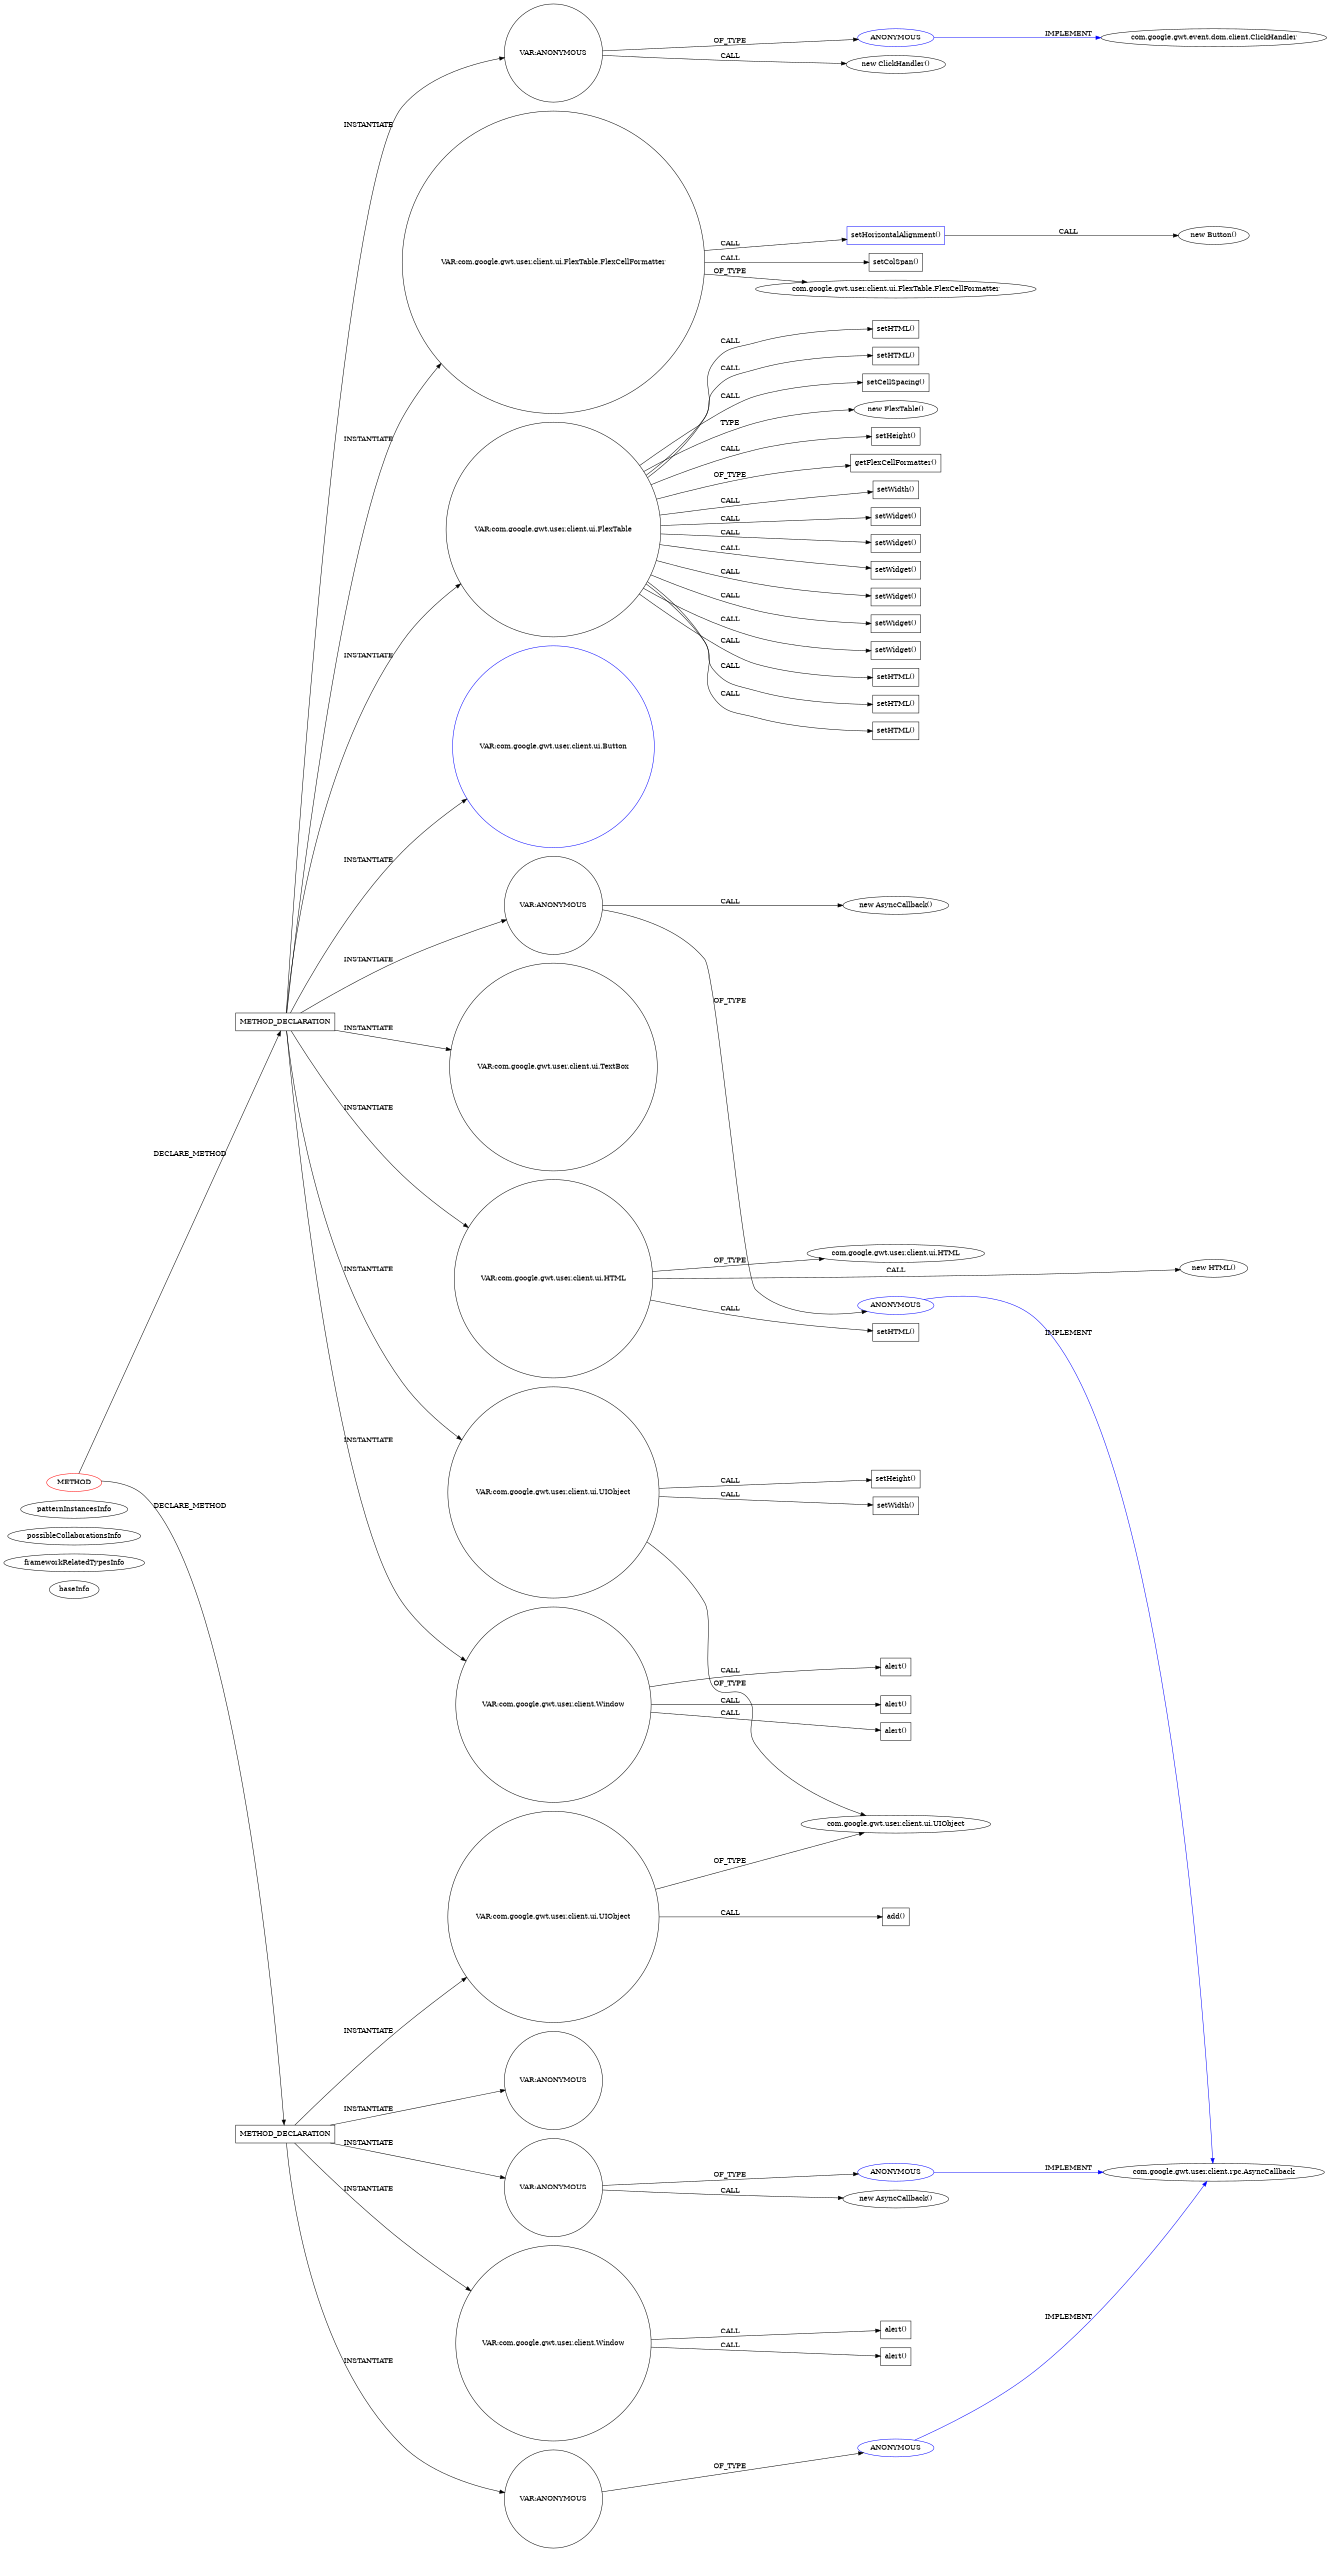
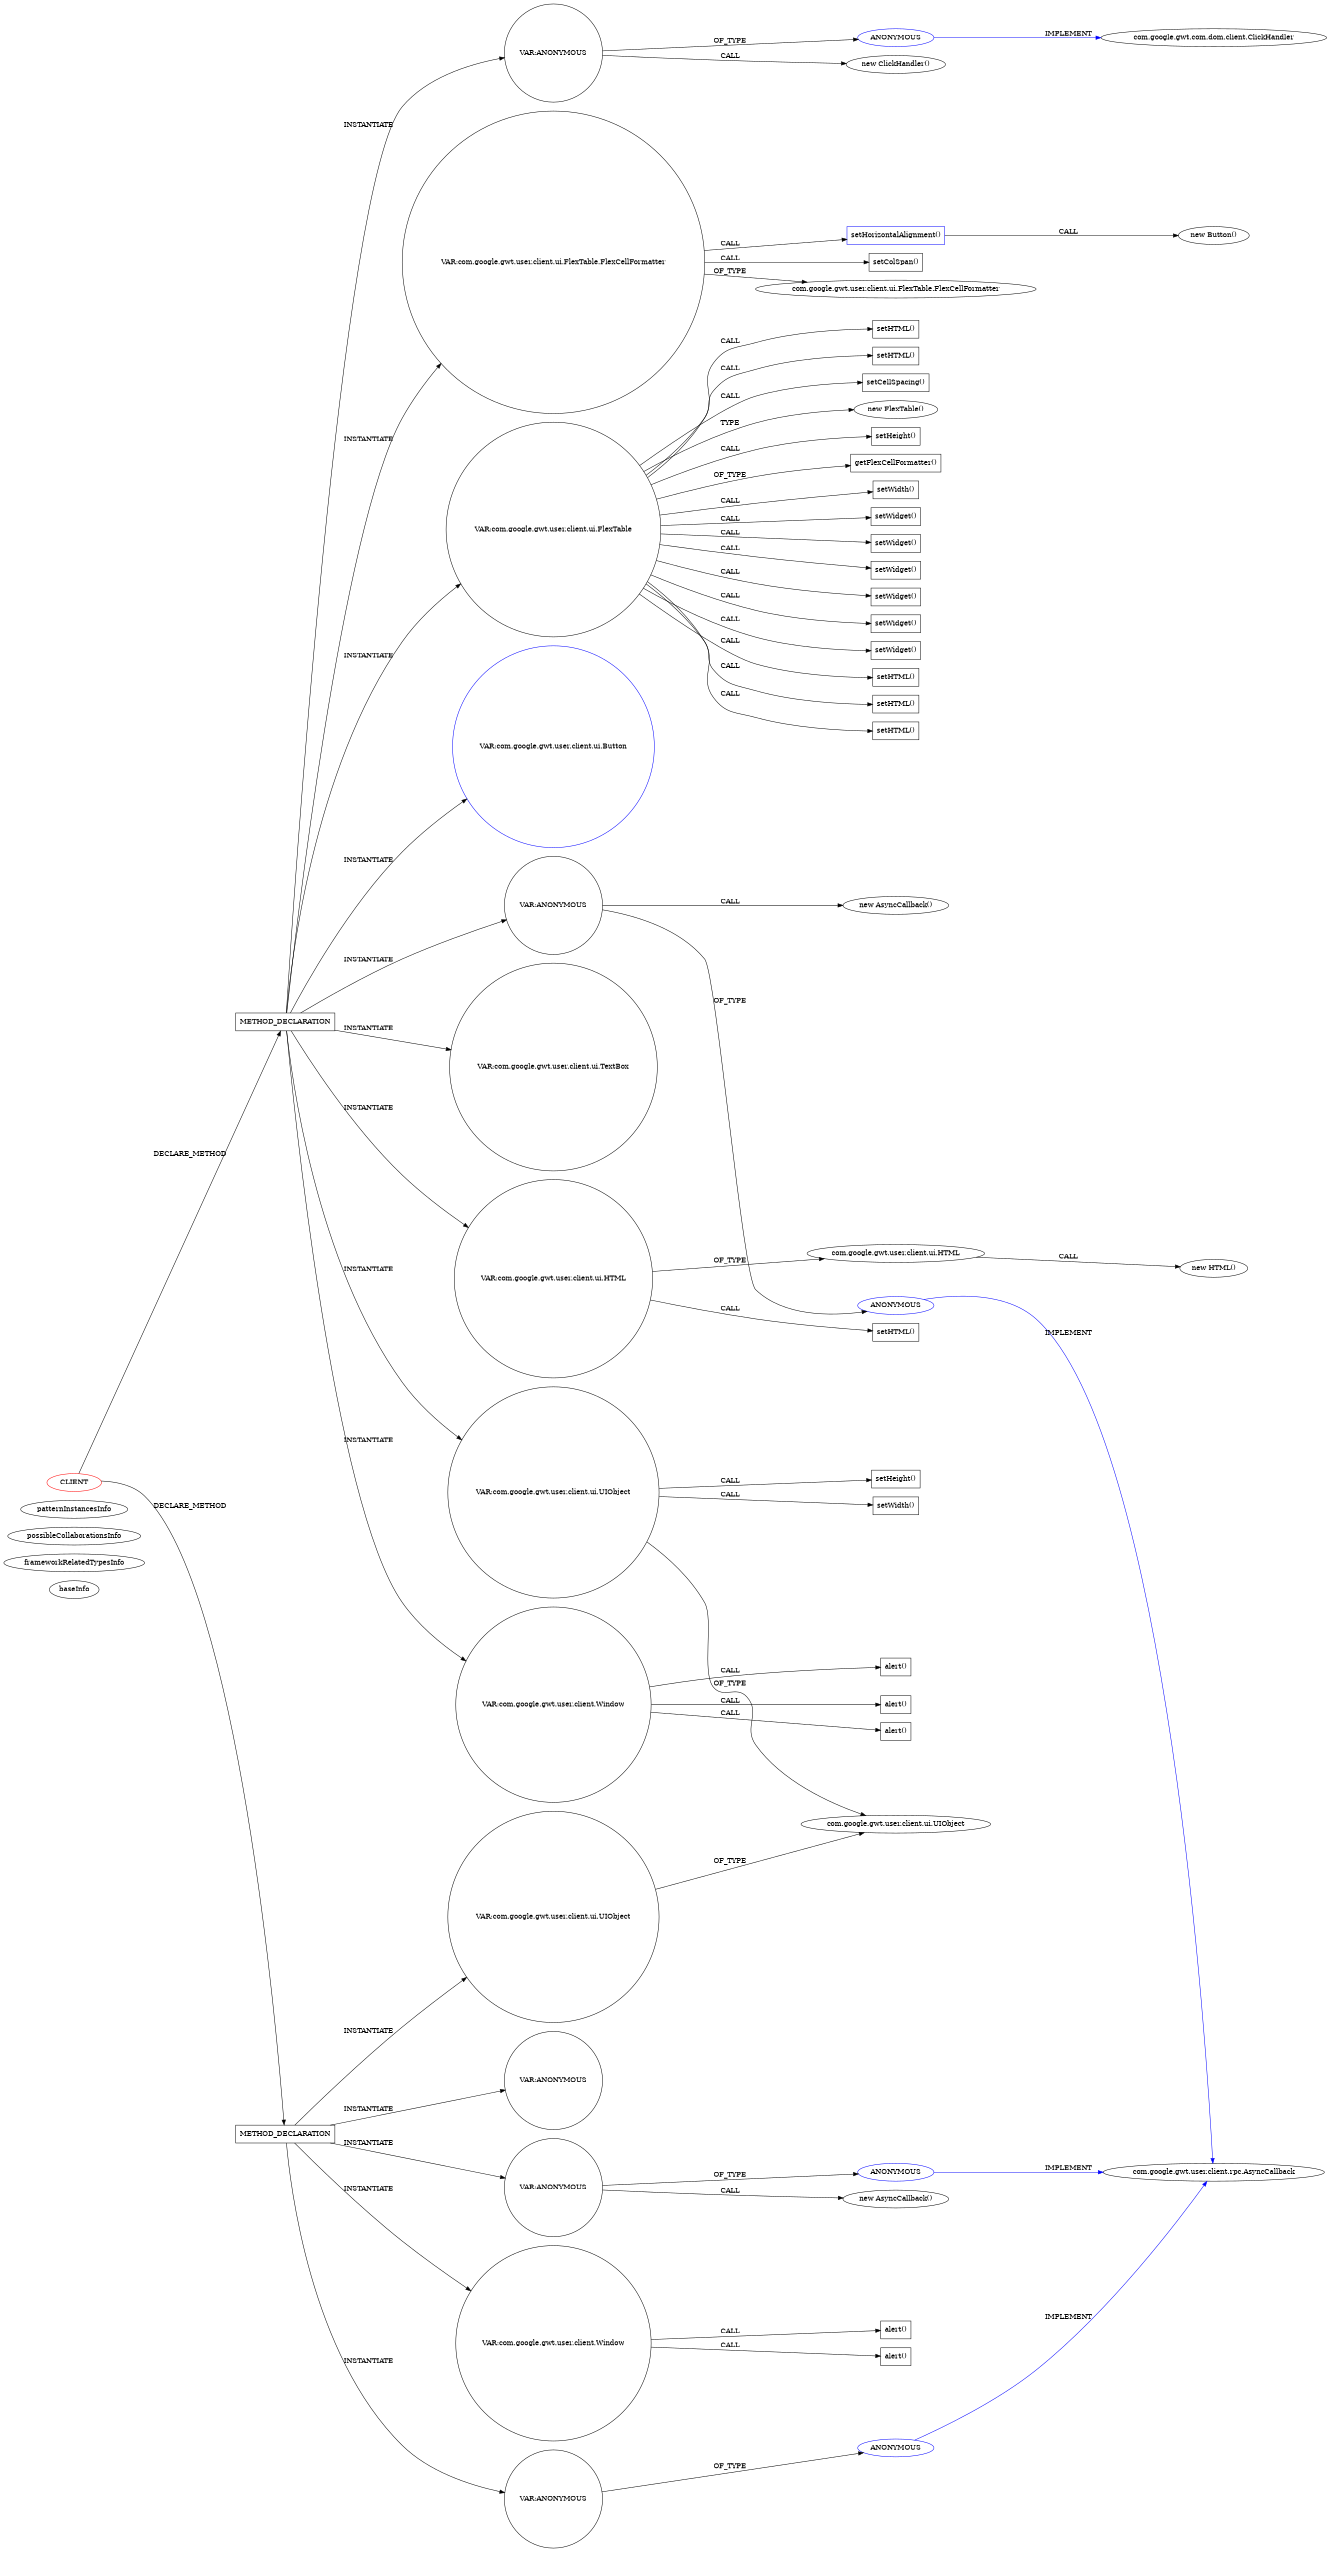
(1214, 38) -> (1214, 38)
(914, 1276) -> (1076, 1262)
(74, 1483) -> (74, 1483)
(896, 1917) -> none
